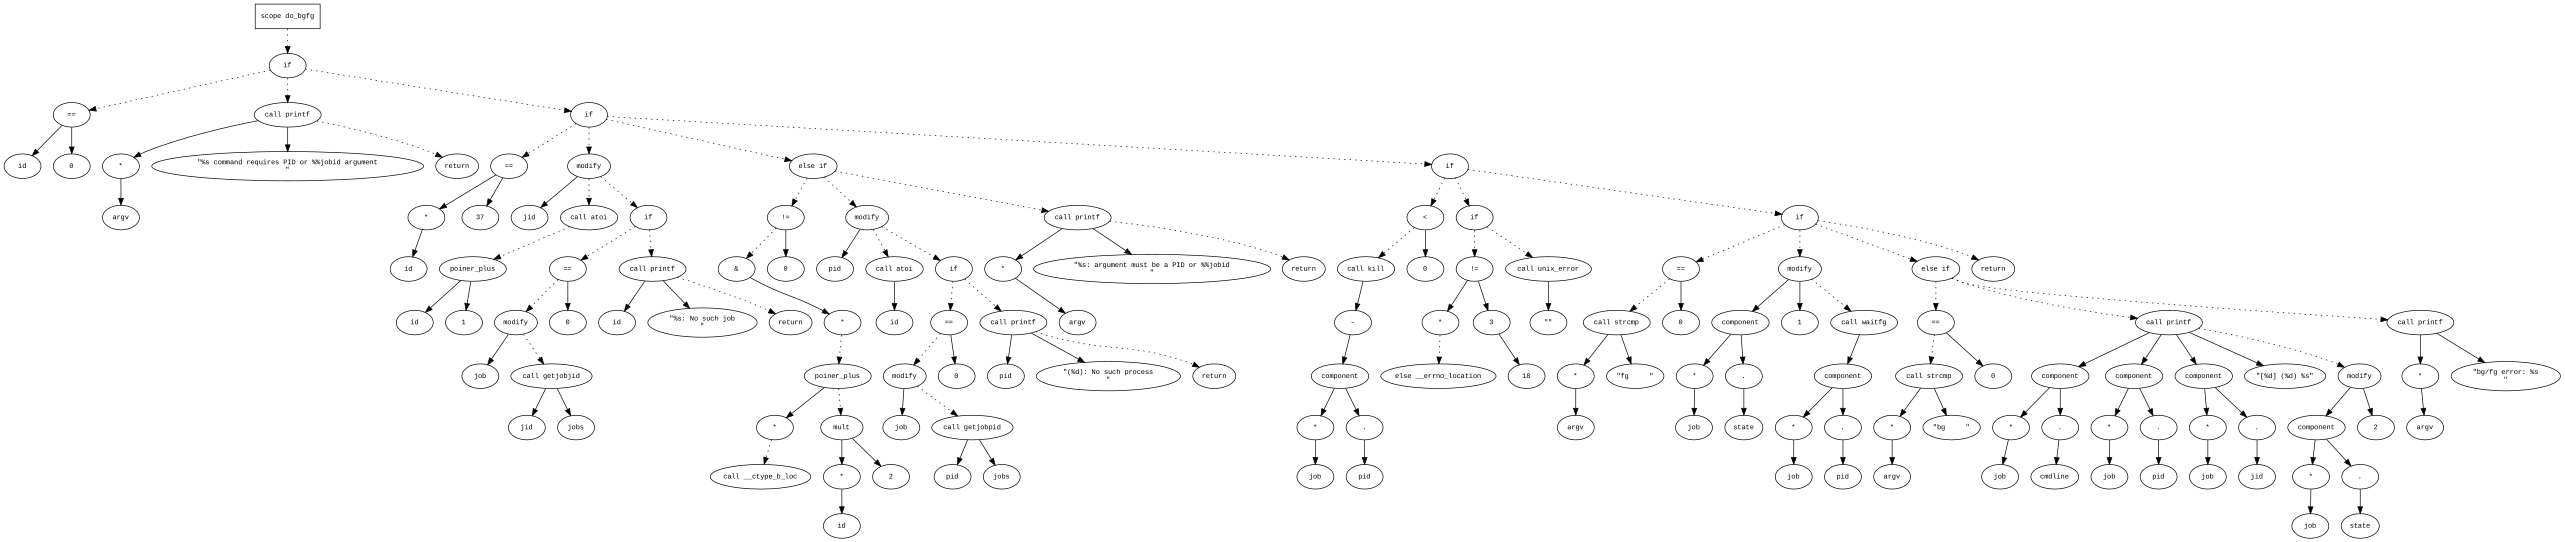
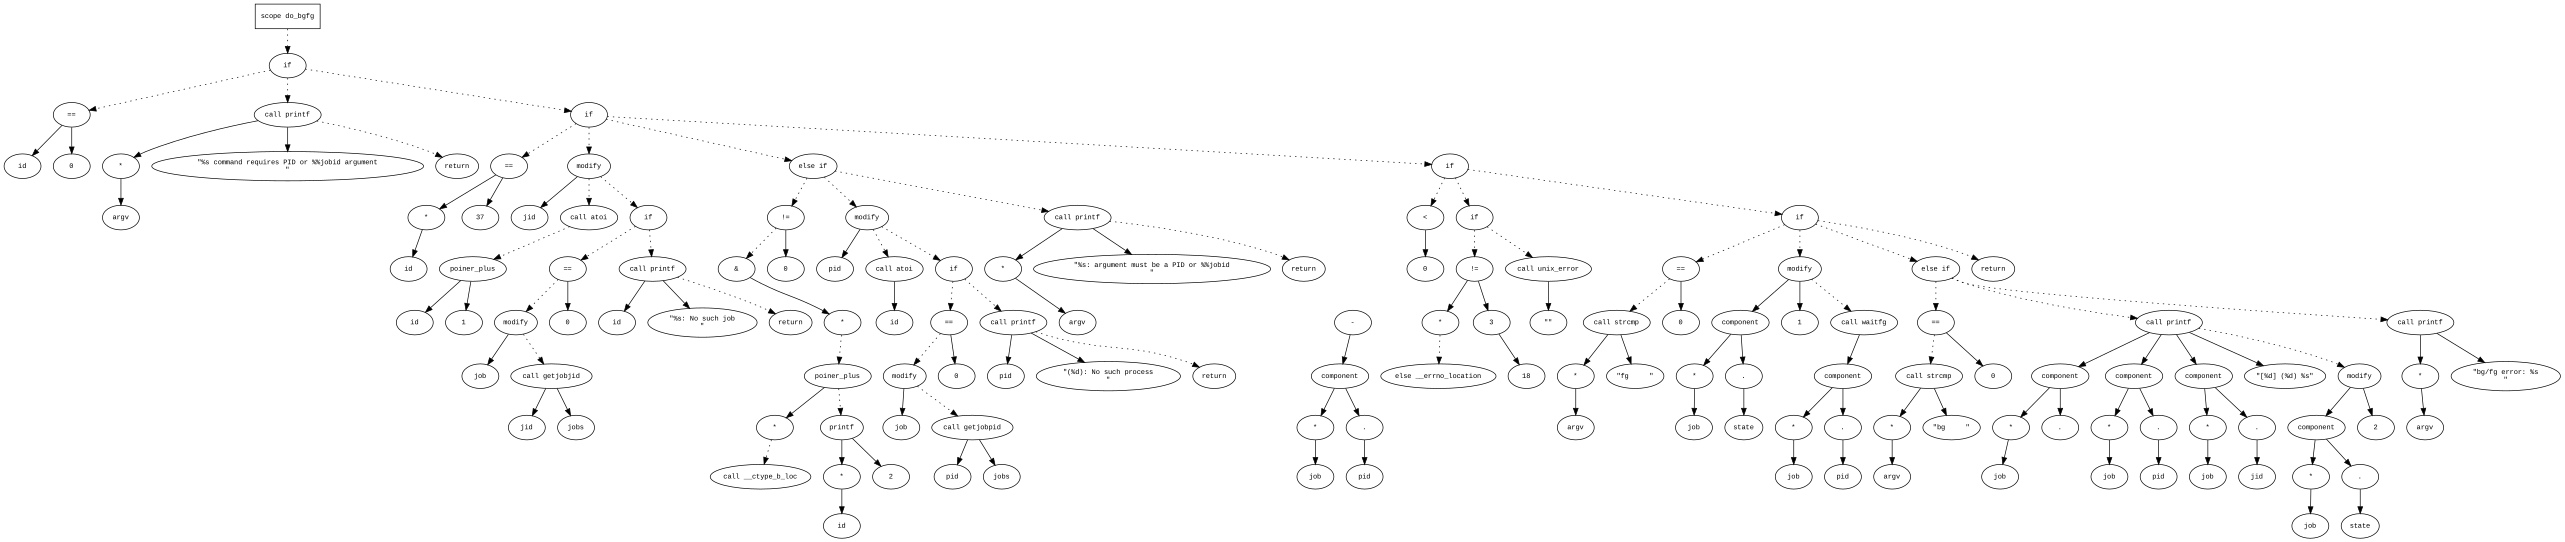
(1366, 269) -> none
(842, 428) -> (842, 428)
(2055, 477) -> none
